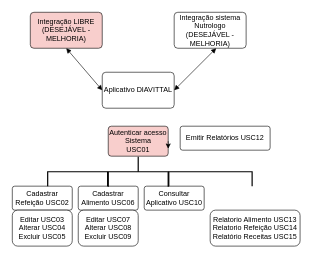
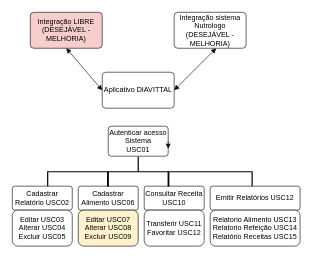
(225, 138) -> (255, 198)
(138, 141) -> (138, 141)
(42, 198) -> (42, 198)
(174, 198) -> (174, 198)
(108, 228) -> (108, 228)
none -> (174, 228)
